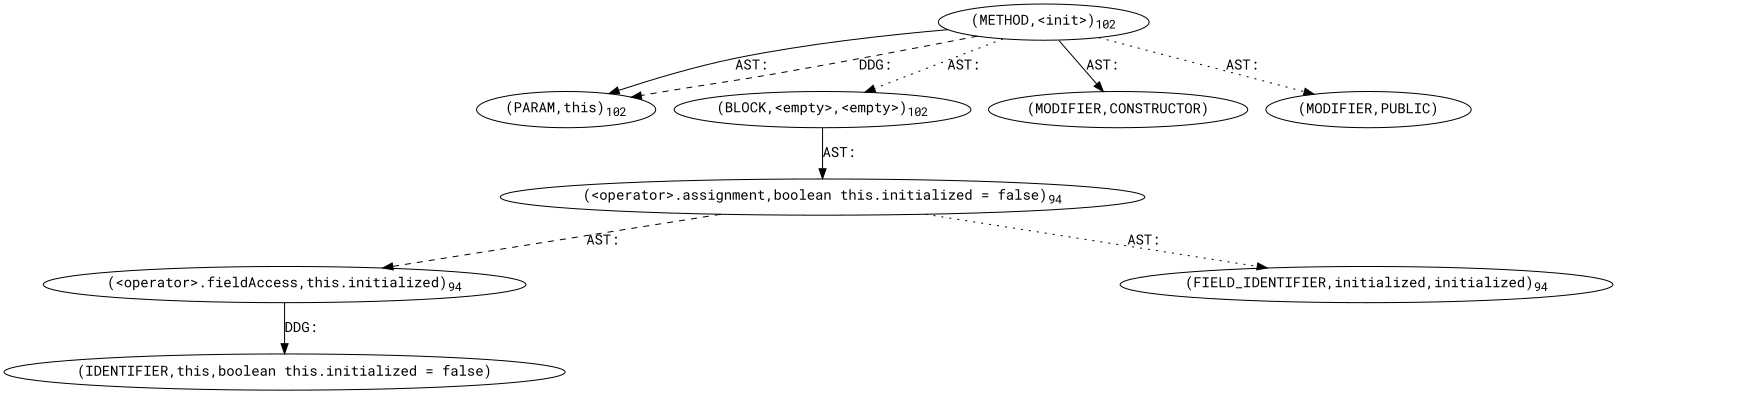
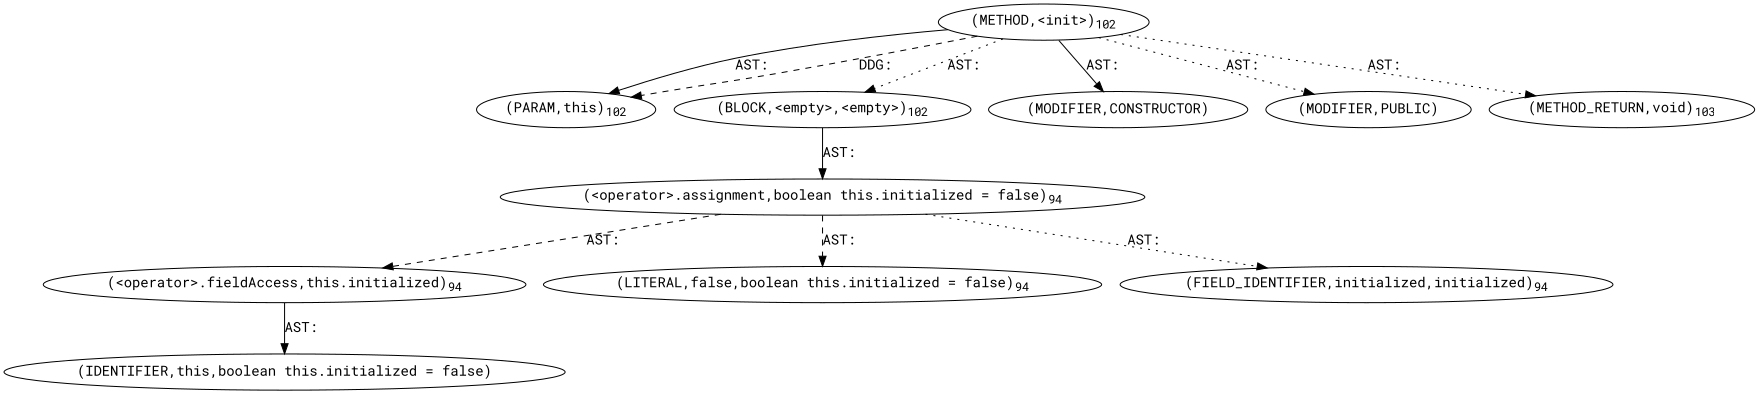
none -> (1622, 110)
none -> (823, 285)
(306, 328) -> (306, 328)
